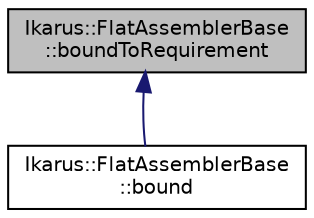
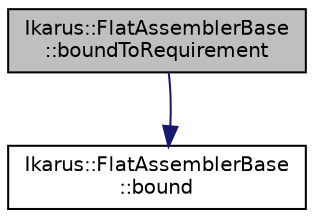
(143, 119) -> (171, 99)
